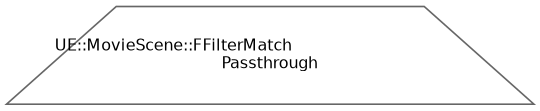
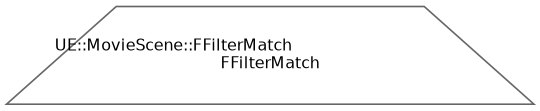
(270, 55) -> (270, 55)
